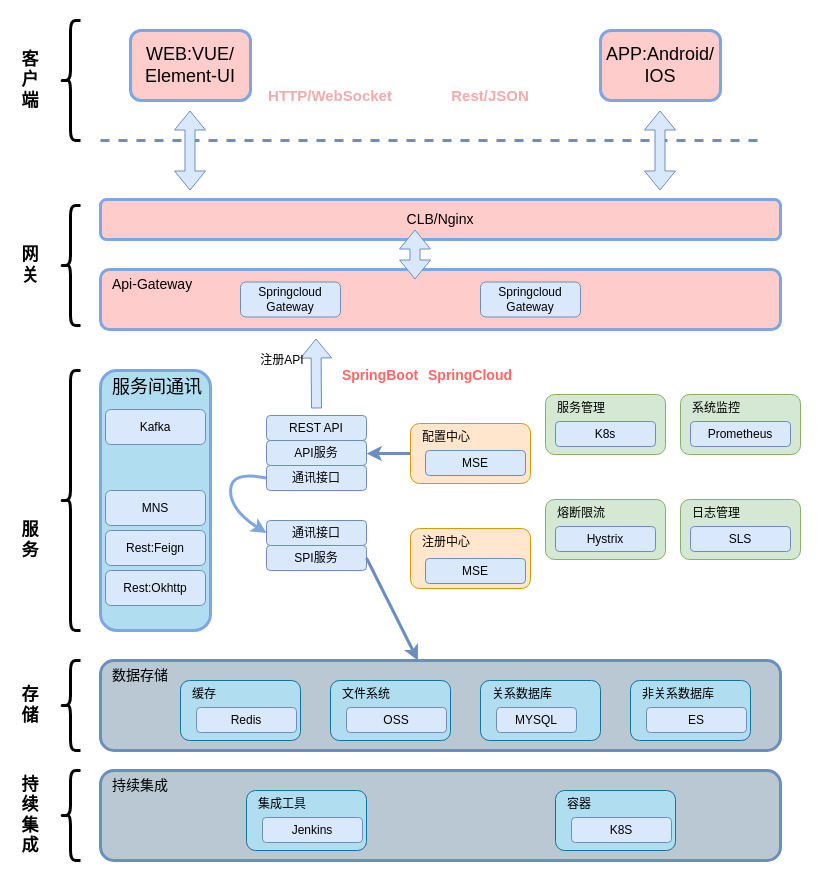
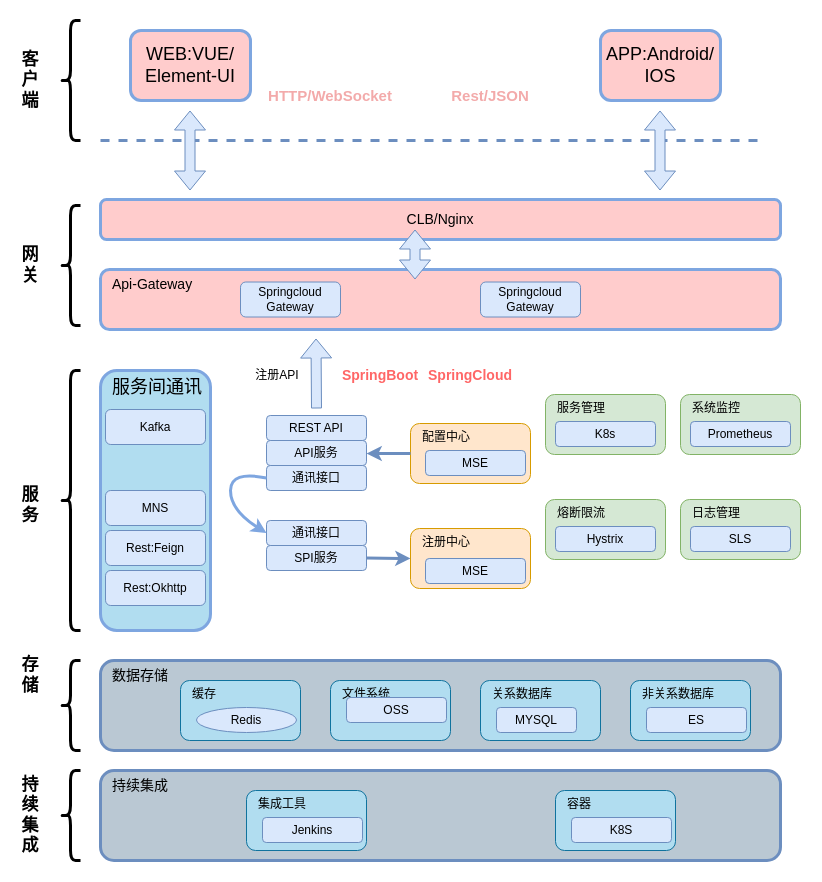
(283, 361) -> (278, 376)
(31, 541) -> (31, 506)
(390, 605) -> (383, 558)
(31, 706) -> (31, 676)
(247, 720) -> (247, 720)
(397, 720) -> (397, 710)
